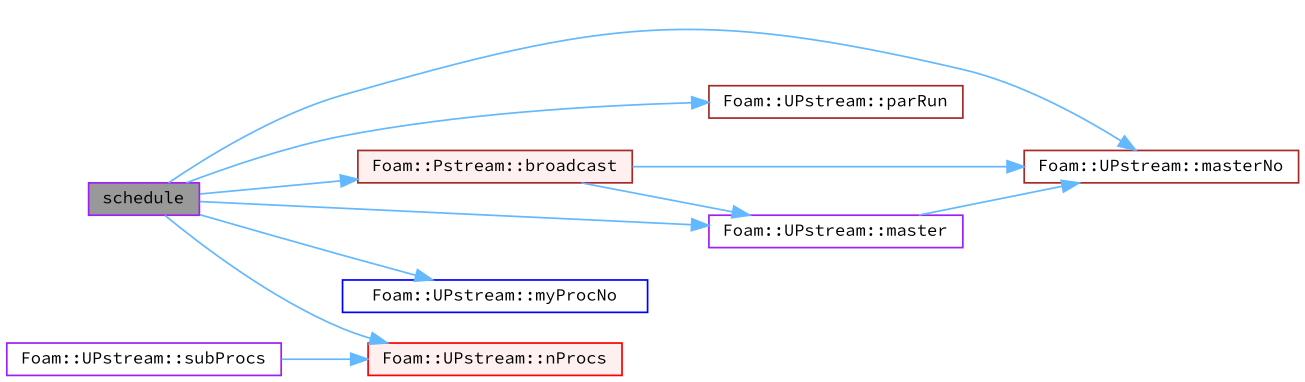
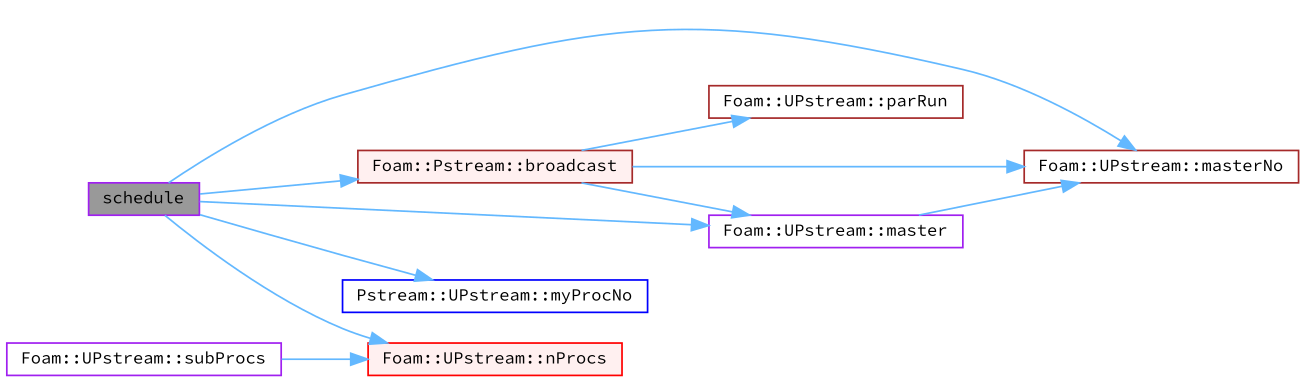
(435, 121) -> (657, 136)
(495, 296) -> (495, 296)
